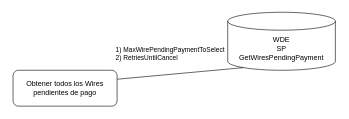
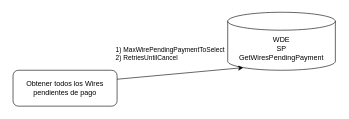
(240, 68) -> (238, 68)
